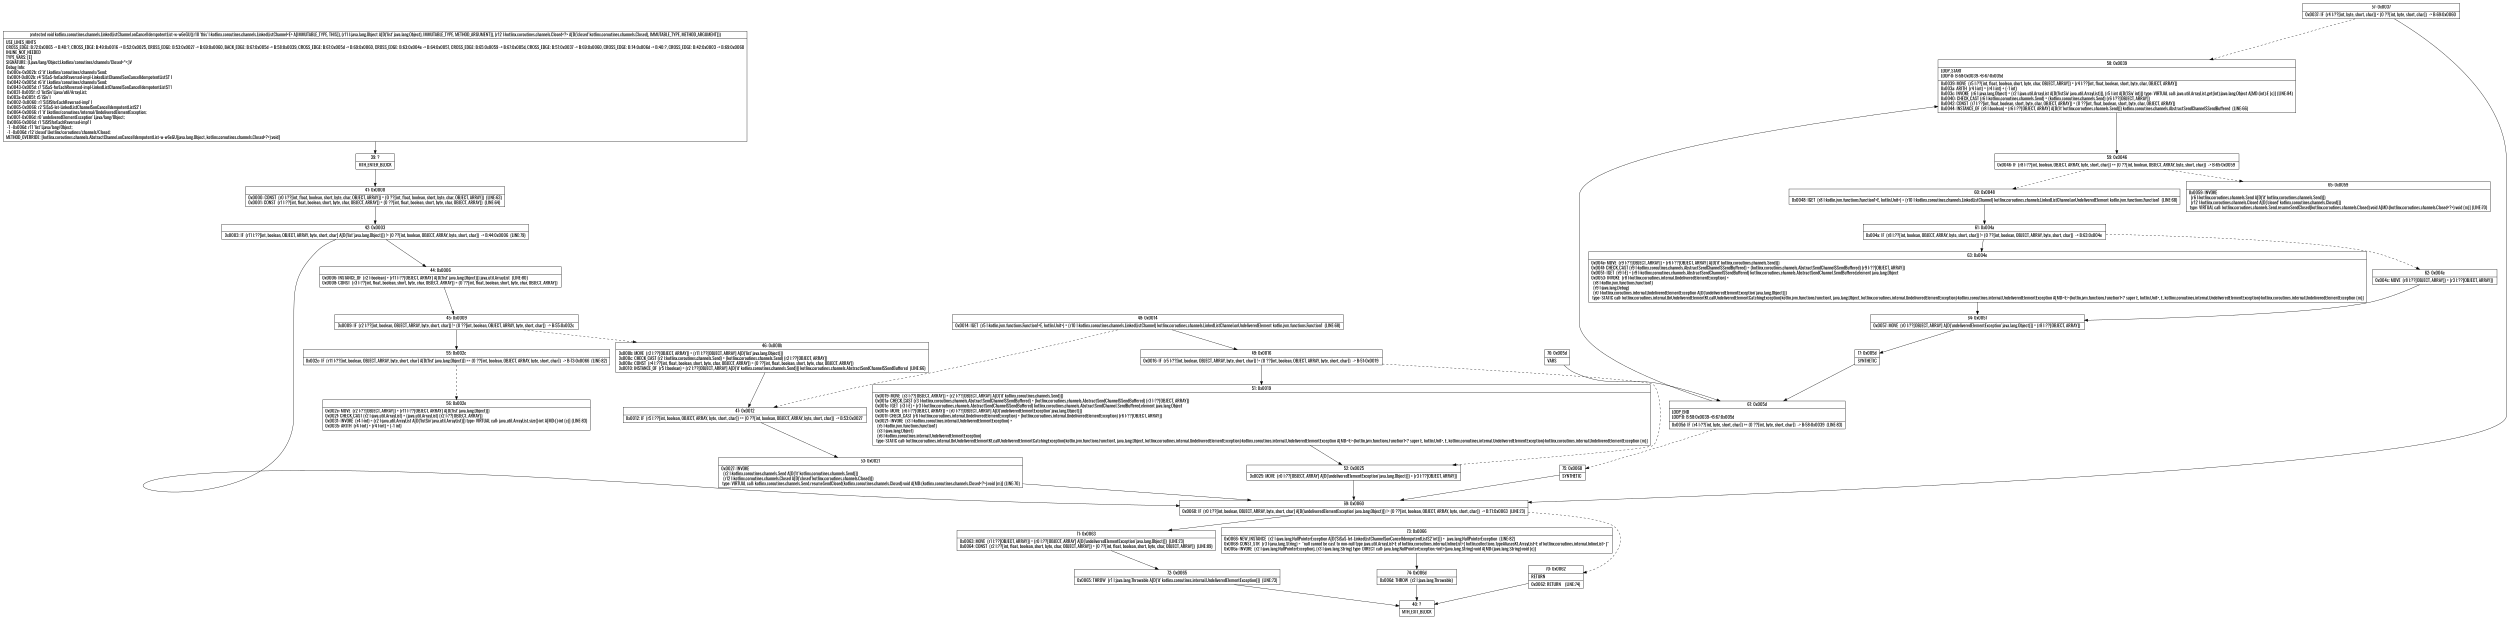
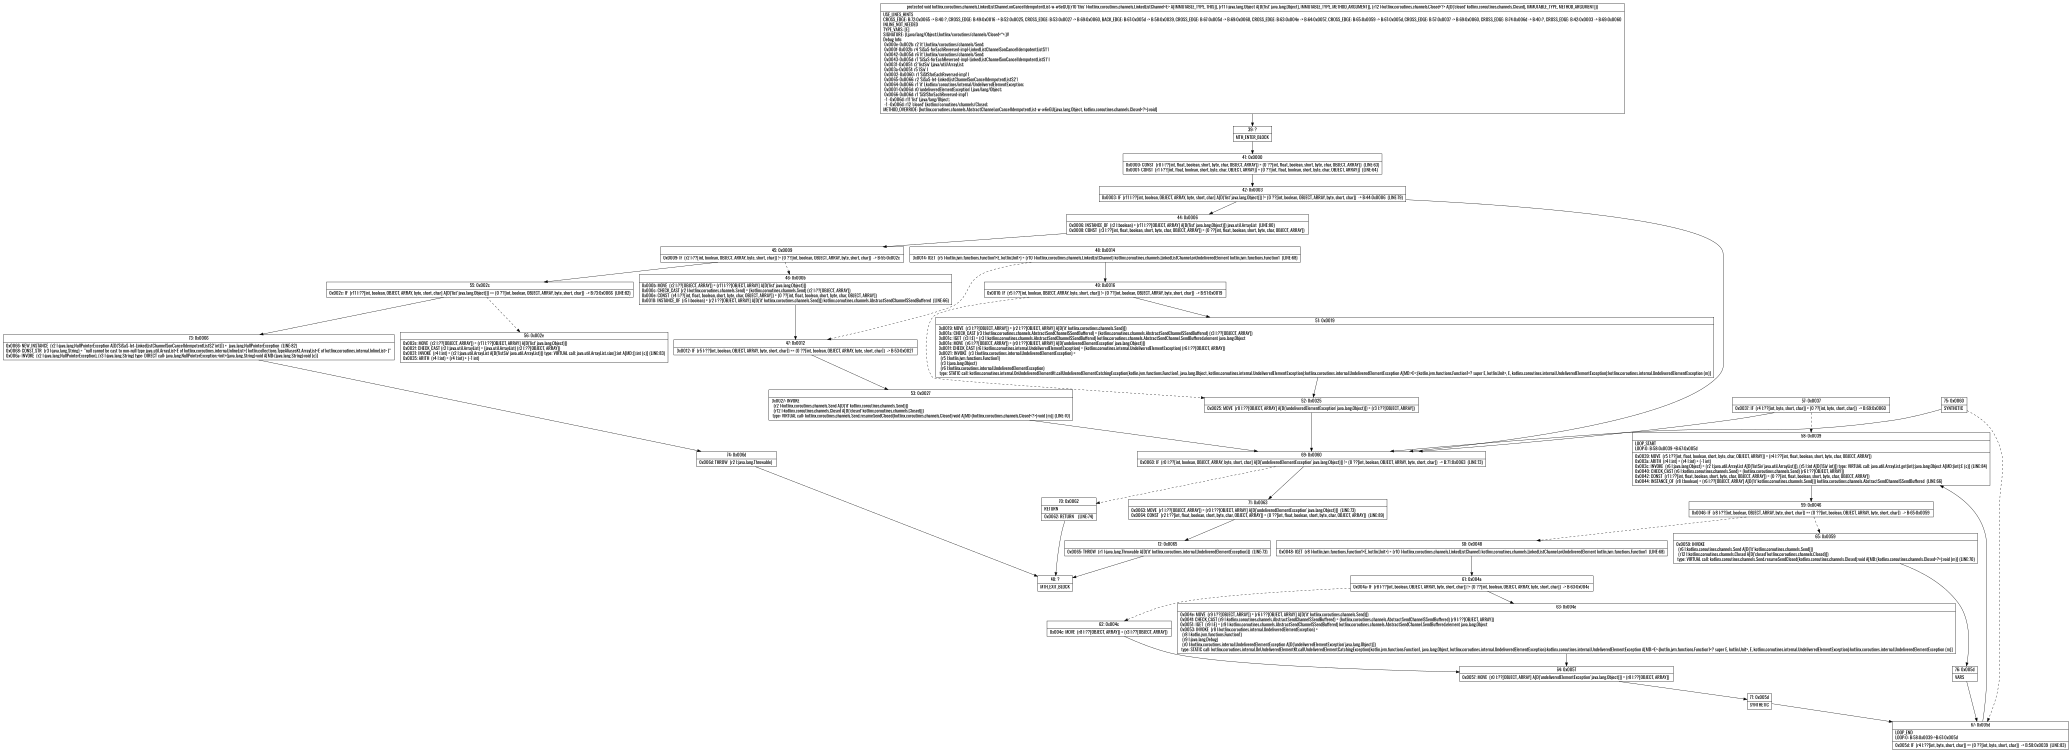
none -> (353, 316)
(1652, 449) -> (2000, 558)
none -> (1955, 599)
